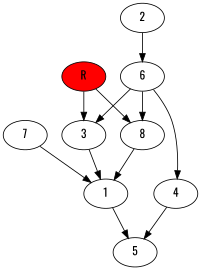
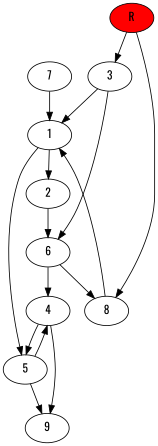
(117, 102) -> (93, 164)
none -> (49, 160)
none -> (40, 345)
none -> (47, 428)
